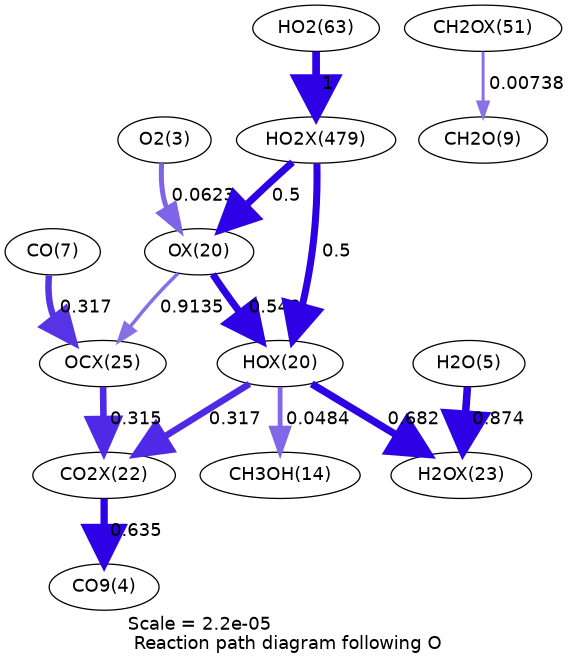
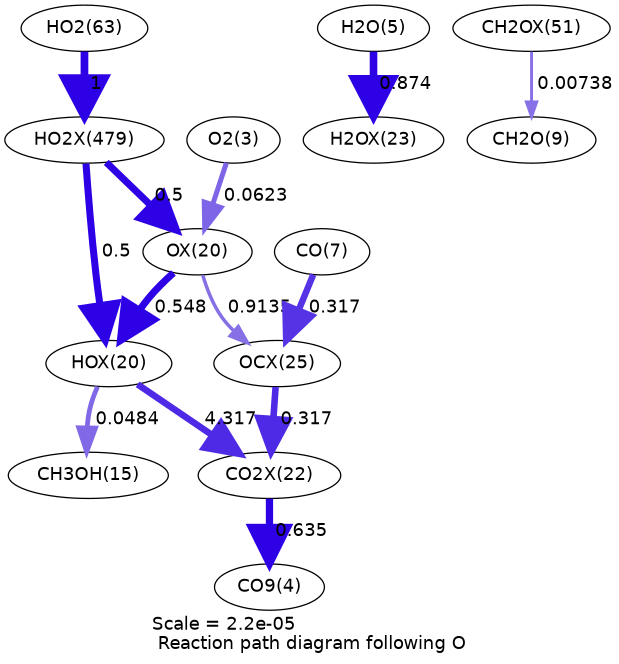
(354, 410) -> none
(134, 419) -> (304, 419)
(233, 419) -> (228, 419)
(280, 475) -> (88, 475)
